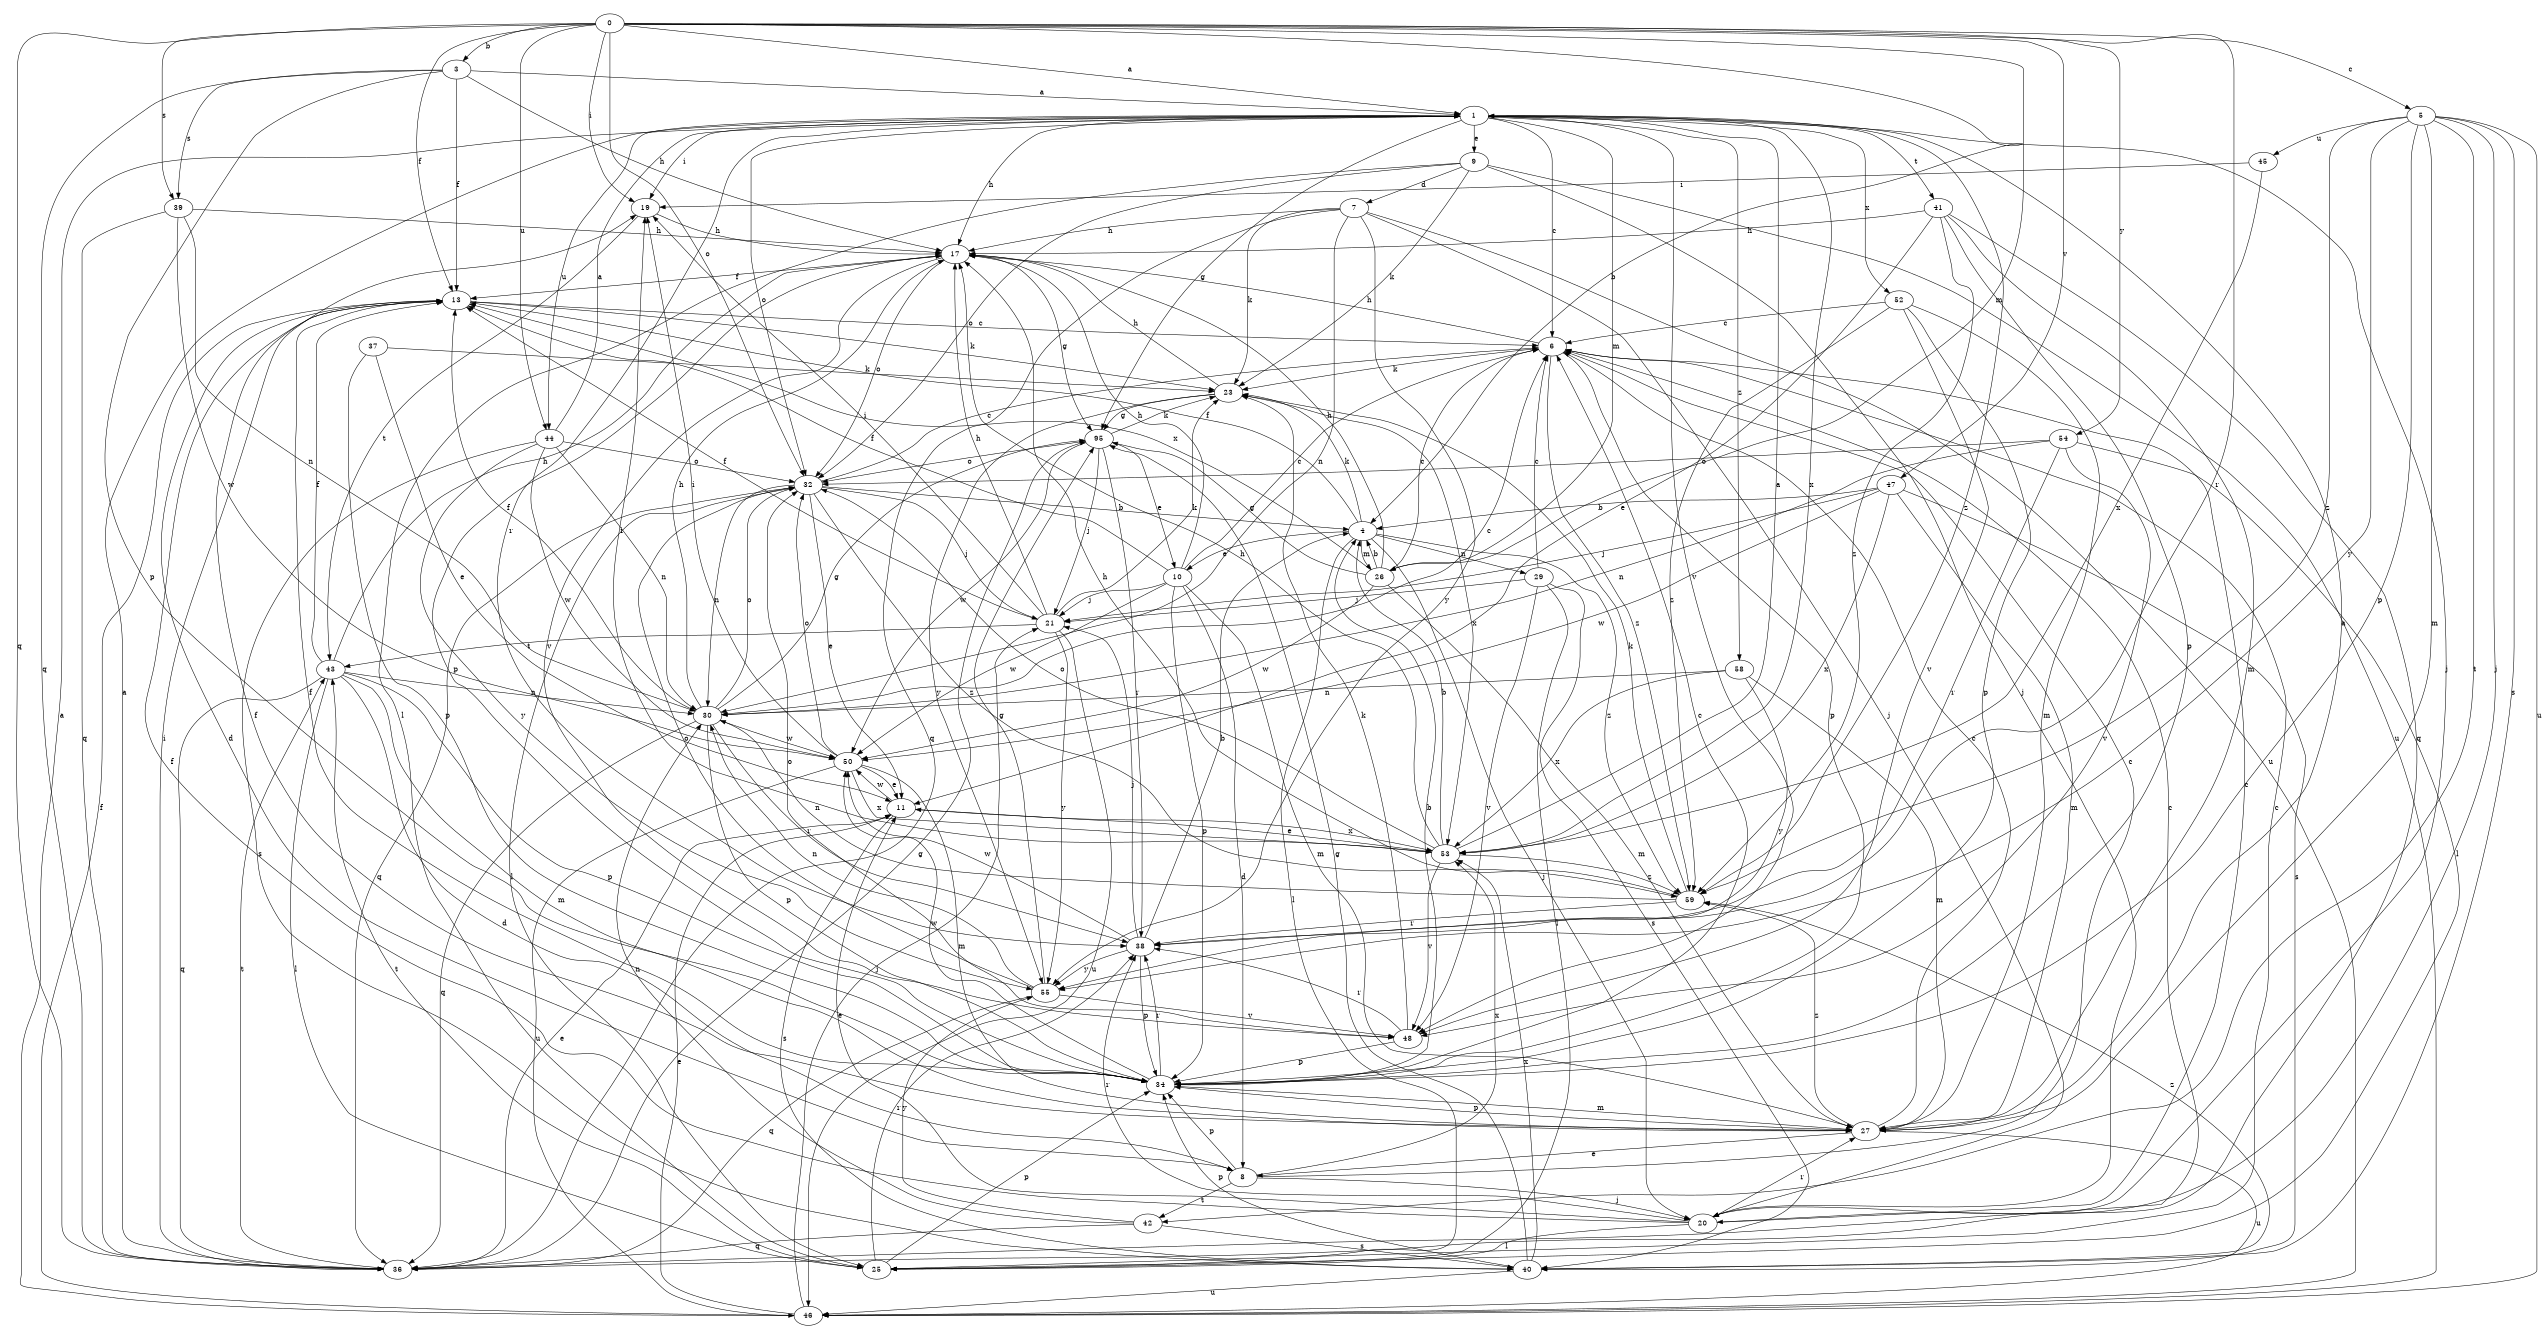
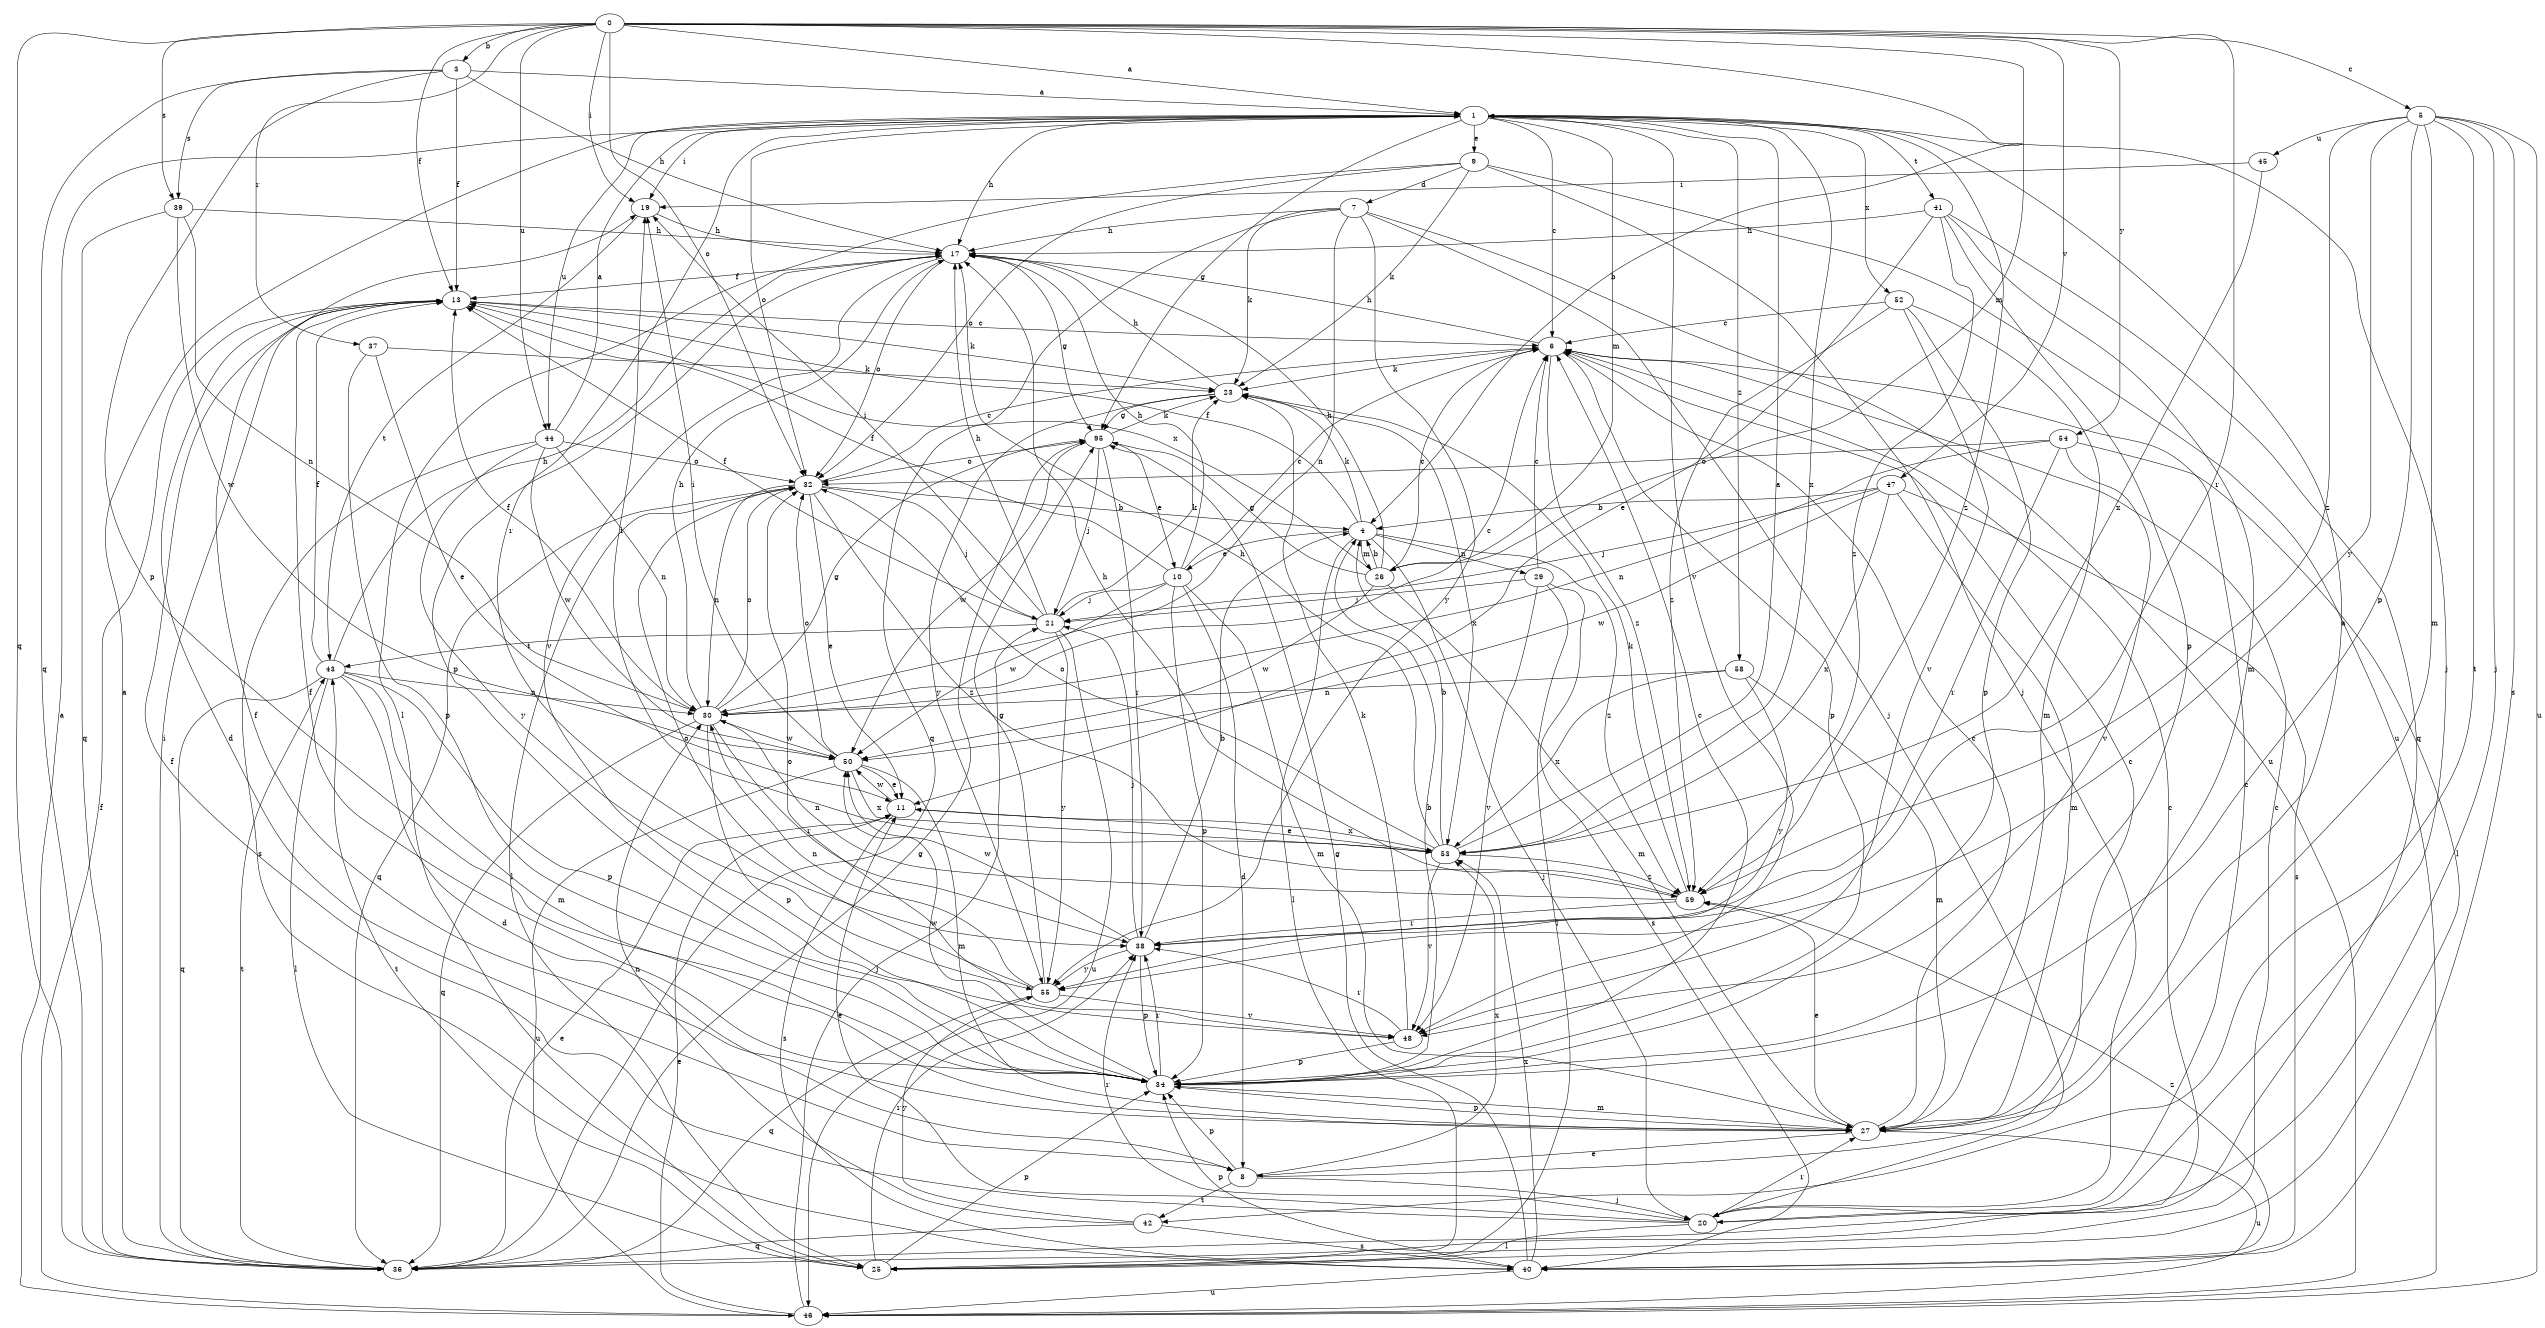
none -> (298, 106)
(1817, 1016) -> (1817, 1016)
